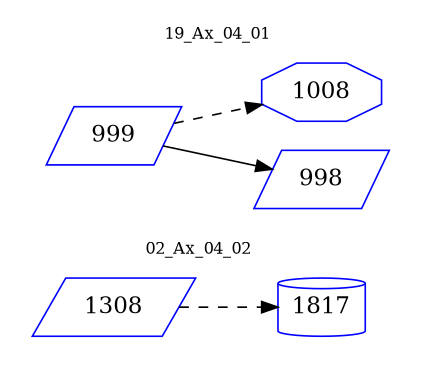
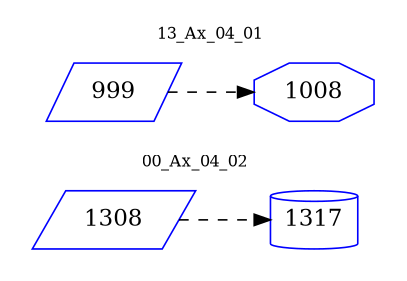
(218, 35) -> (210, 35)
(322, 179) -> none
(199, 250) -> (195, 162)
(322, 307) -> (314, 220)
